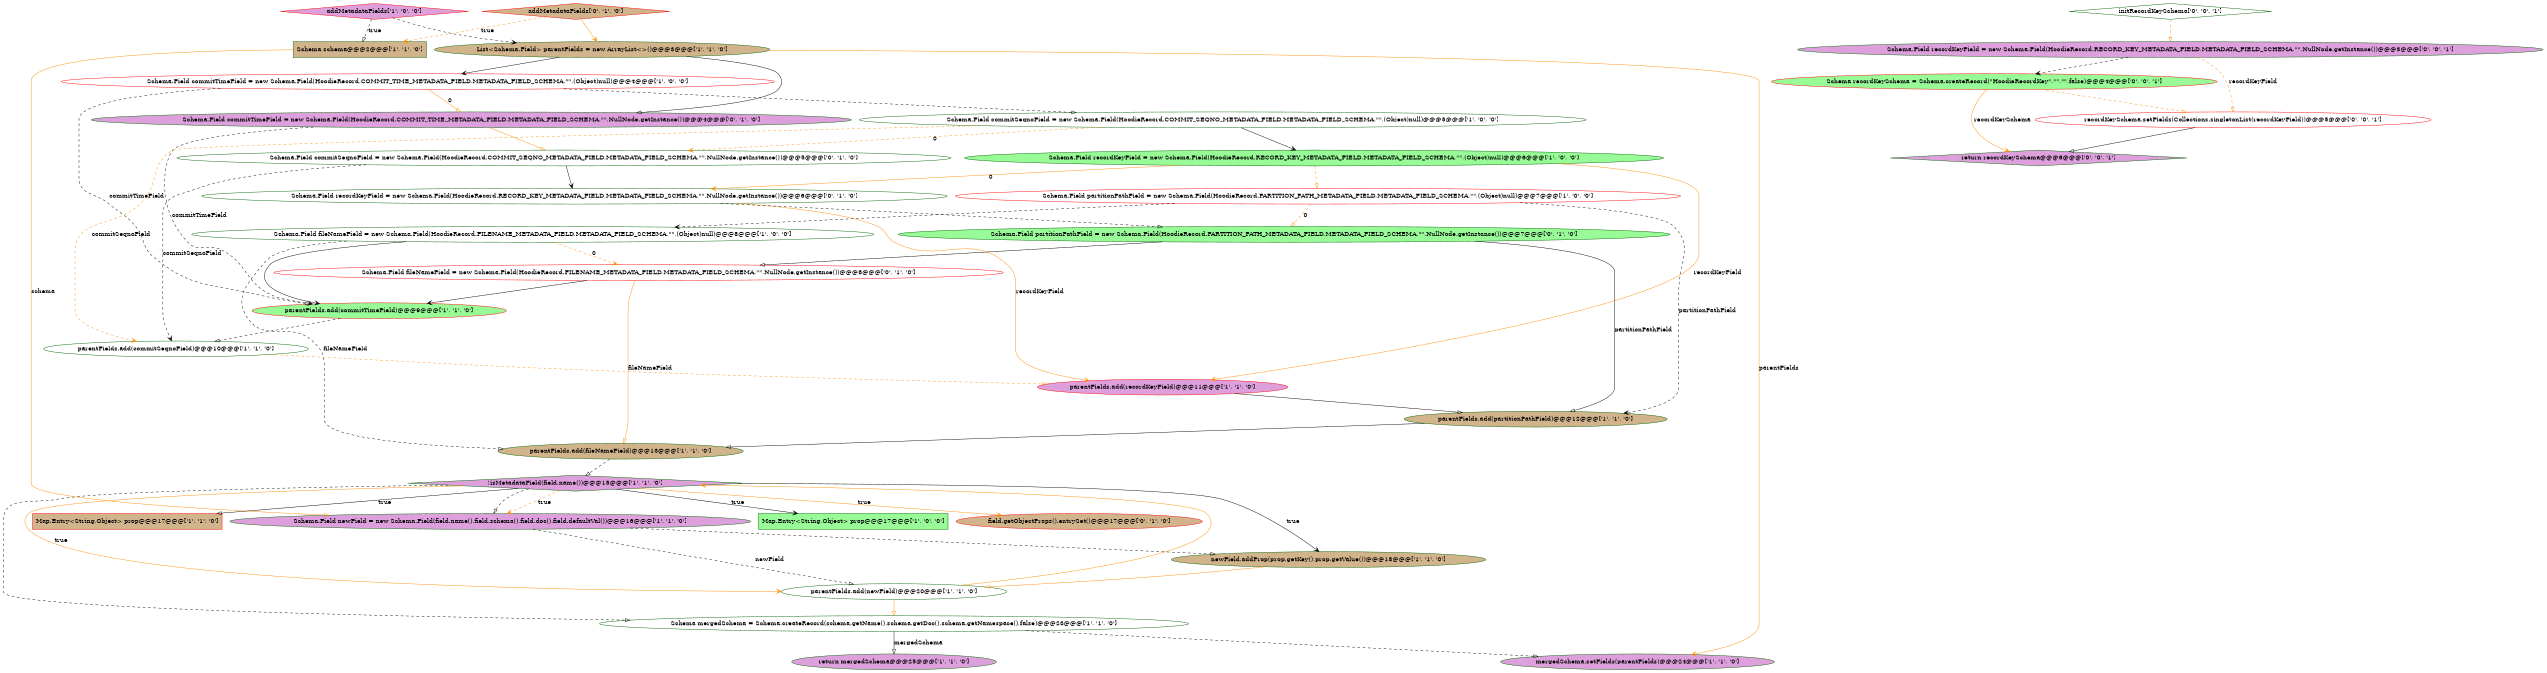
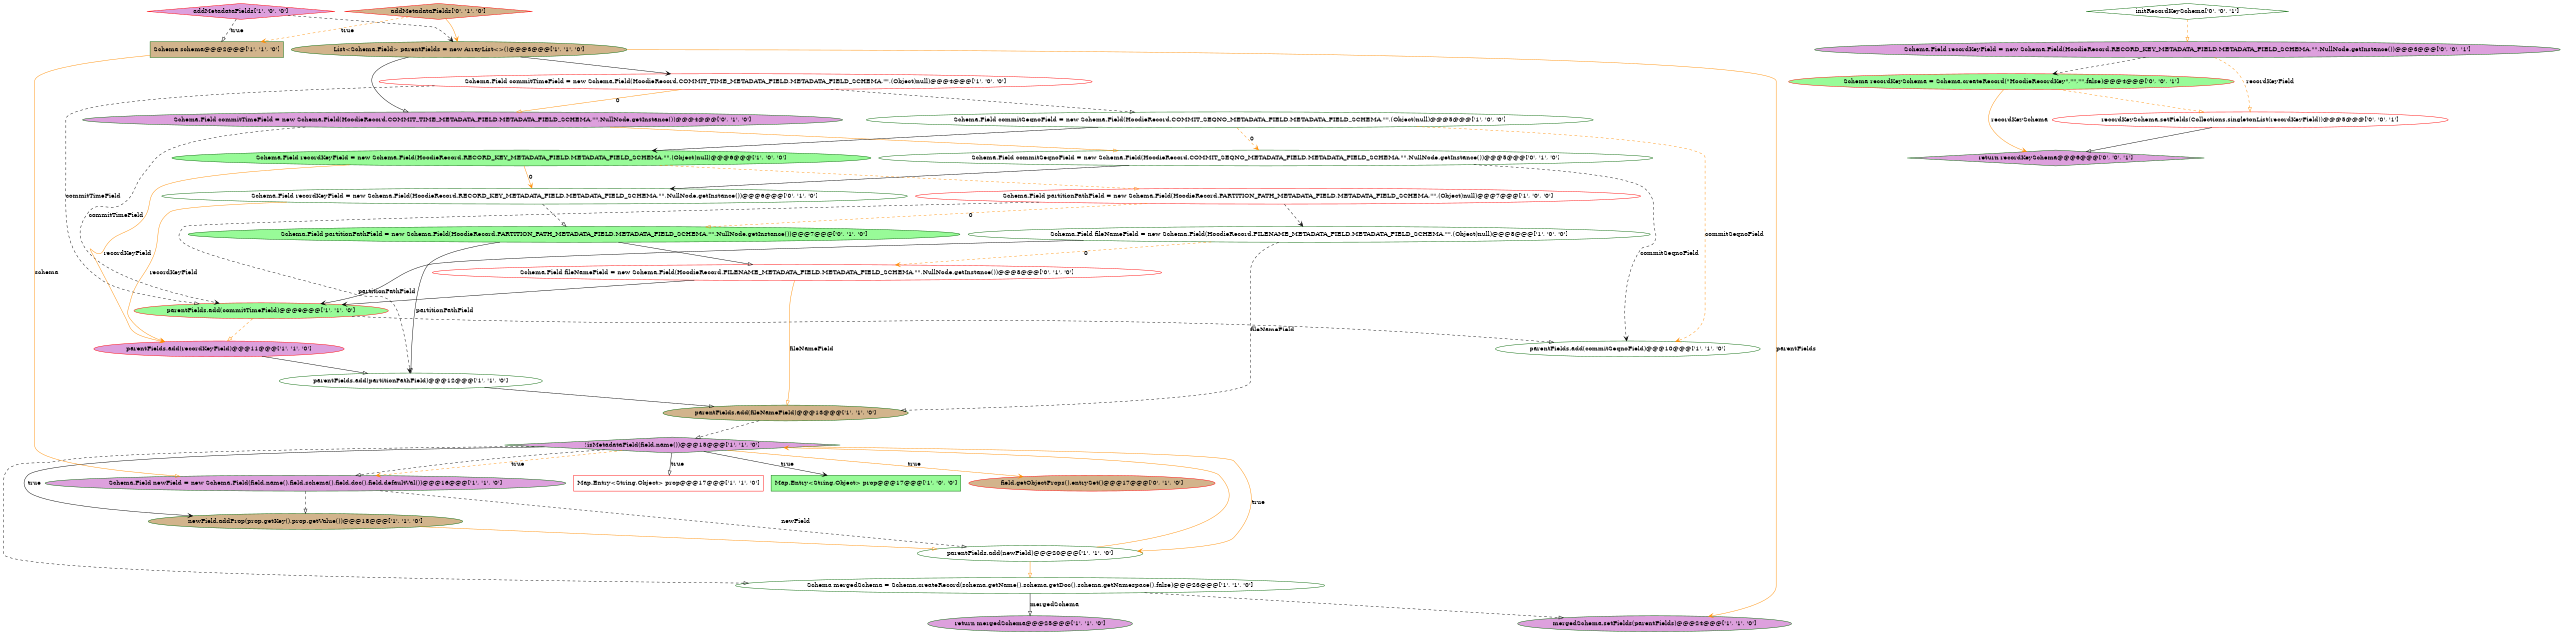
(656, 373) -> (242, 328)
(1536, 419) -> (411, 381)
(127, 521) -> (668, 483)
